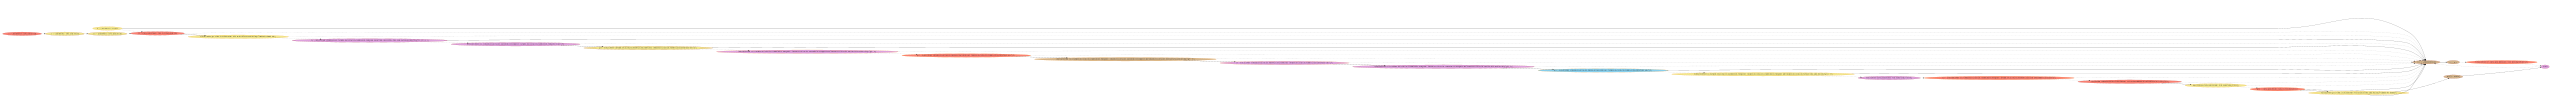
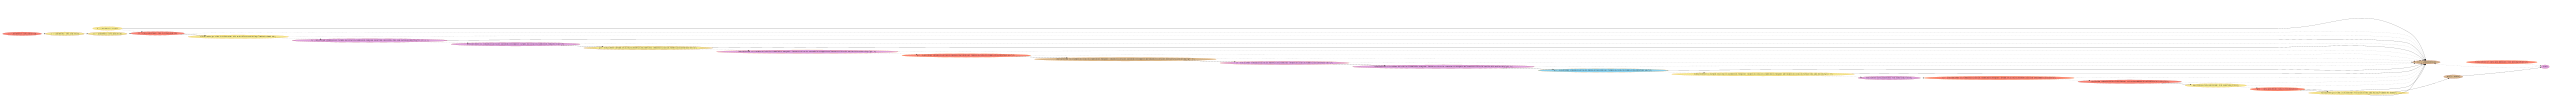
(2453, 62) -> none
